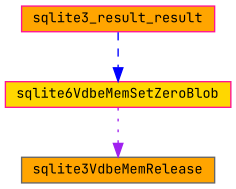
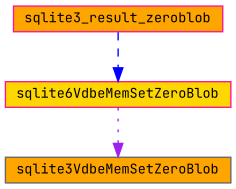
(118, 19) -> (118, 19)
(118, 170) -> (118, 170)
